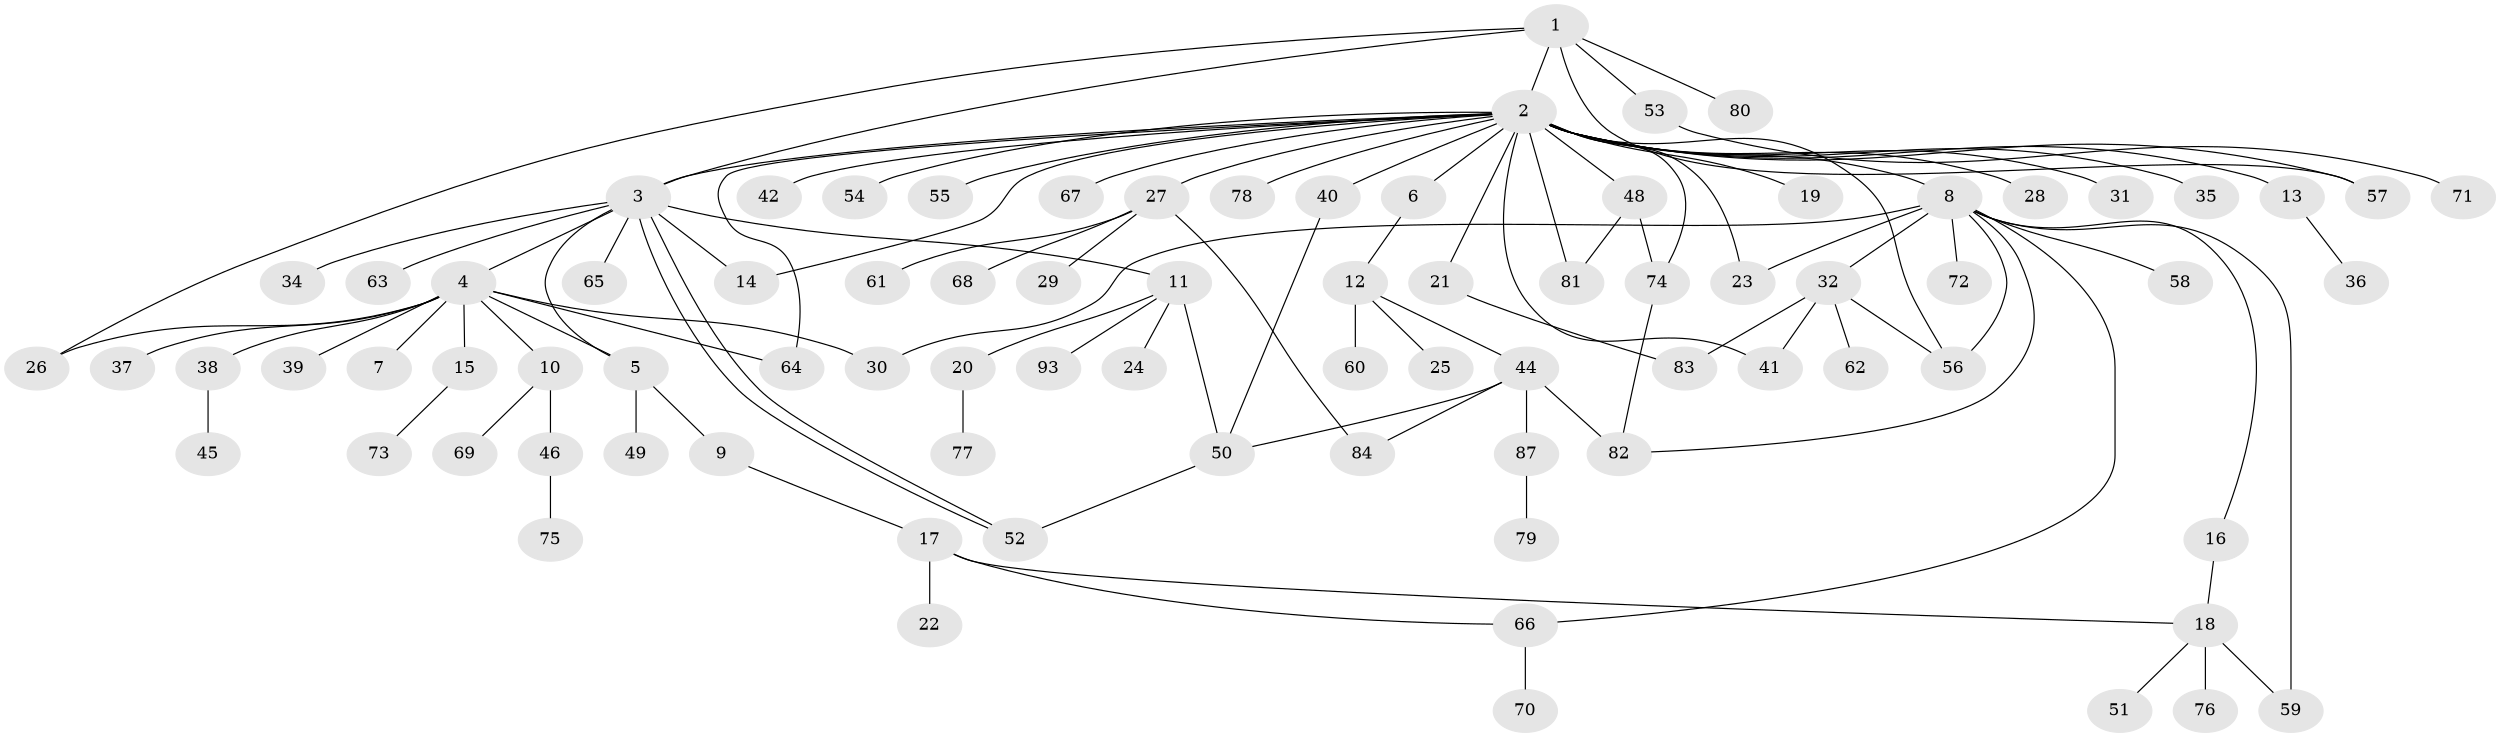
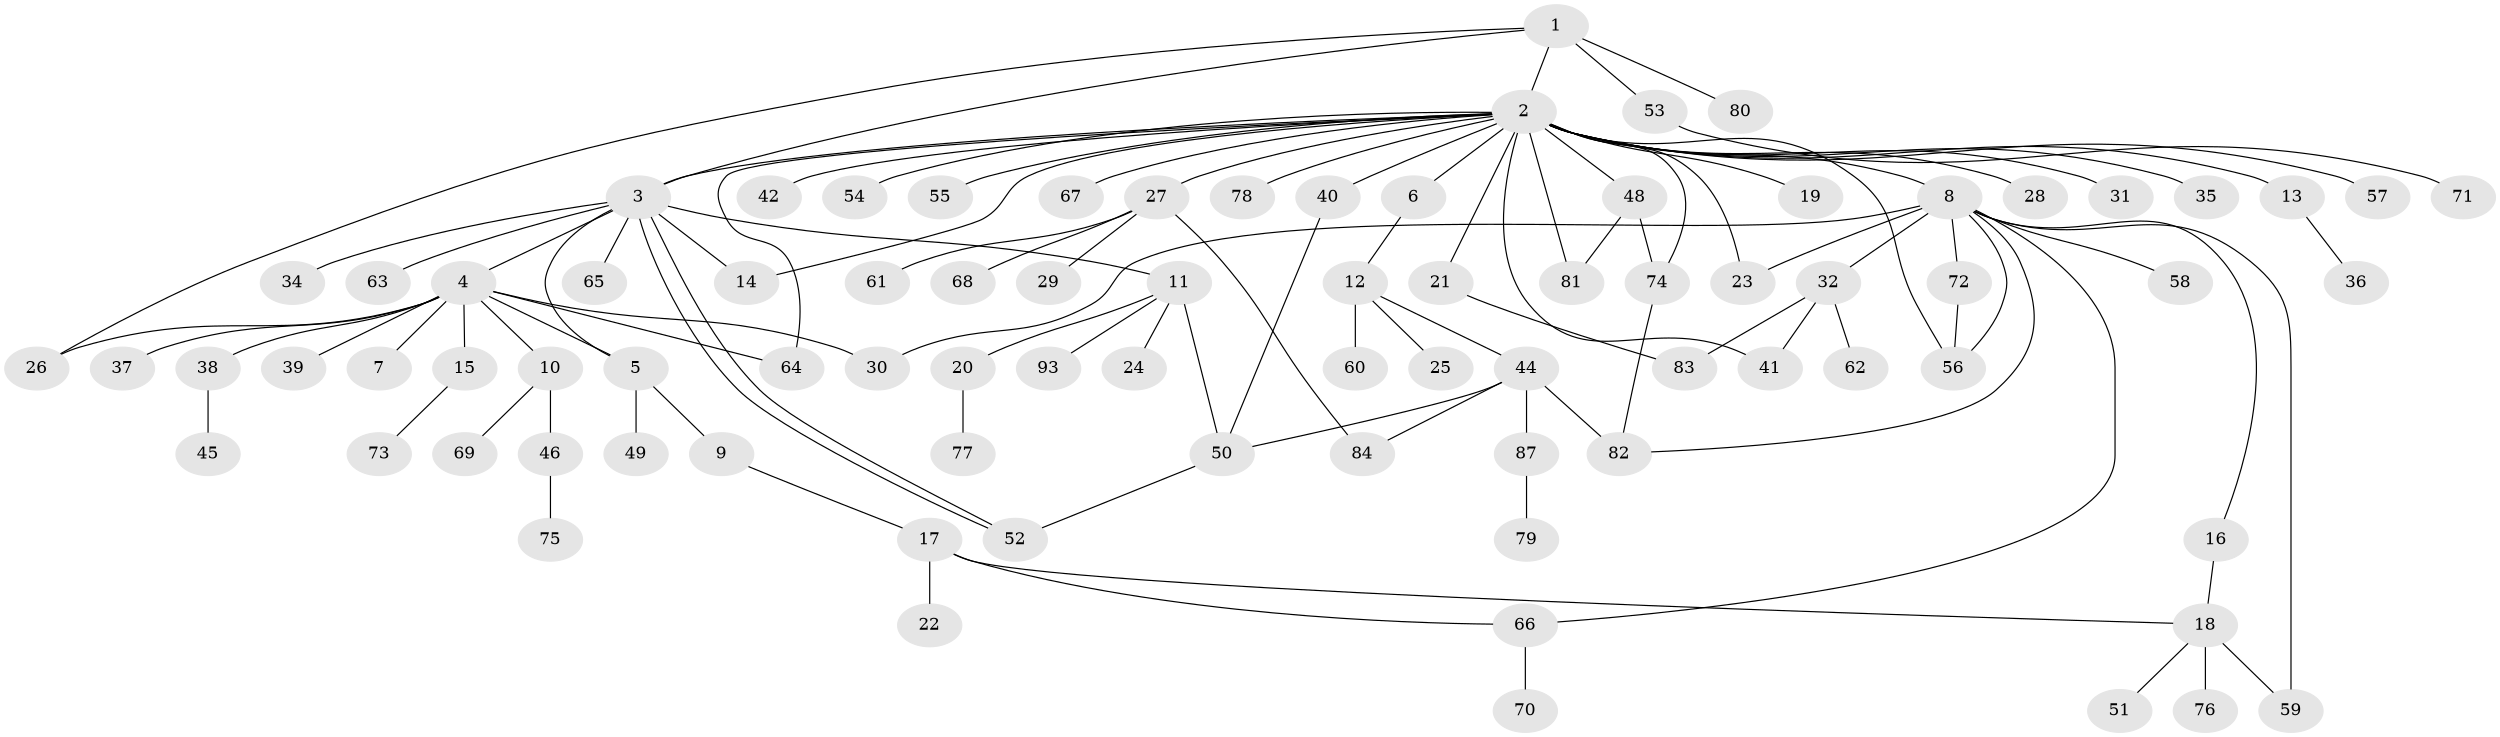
(1930, 173) -> none
(1891, 326) -> (1956, 326)
